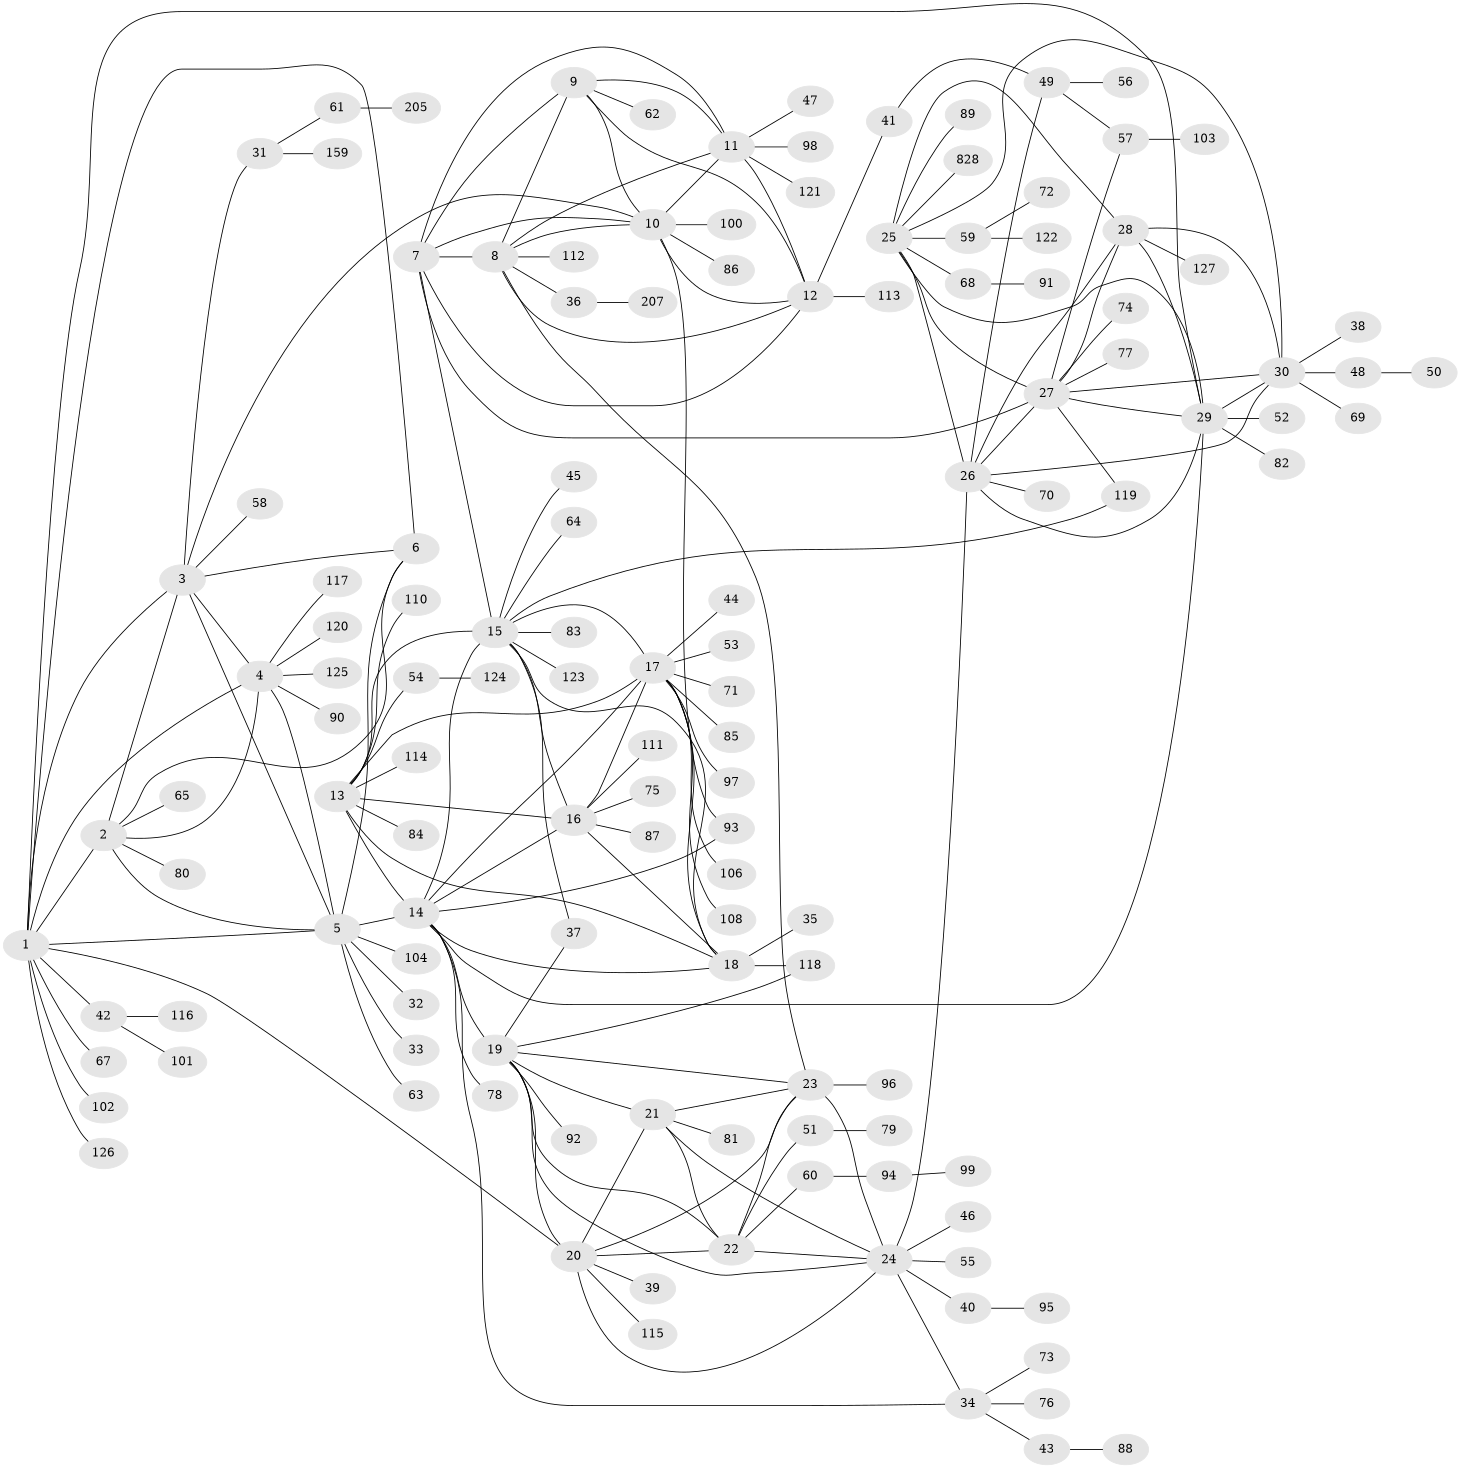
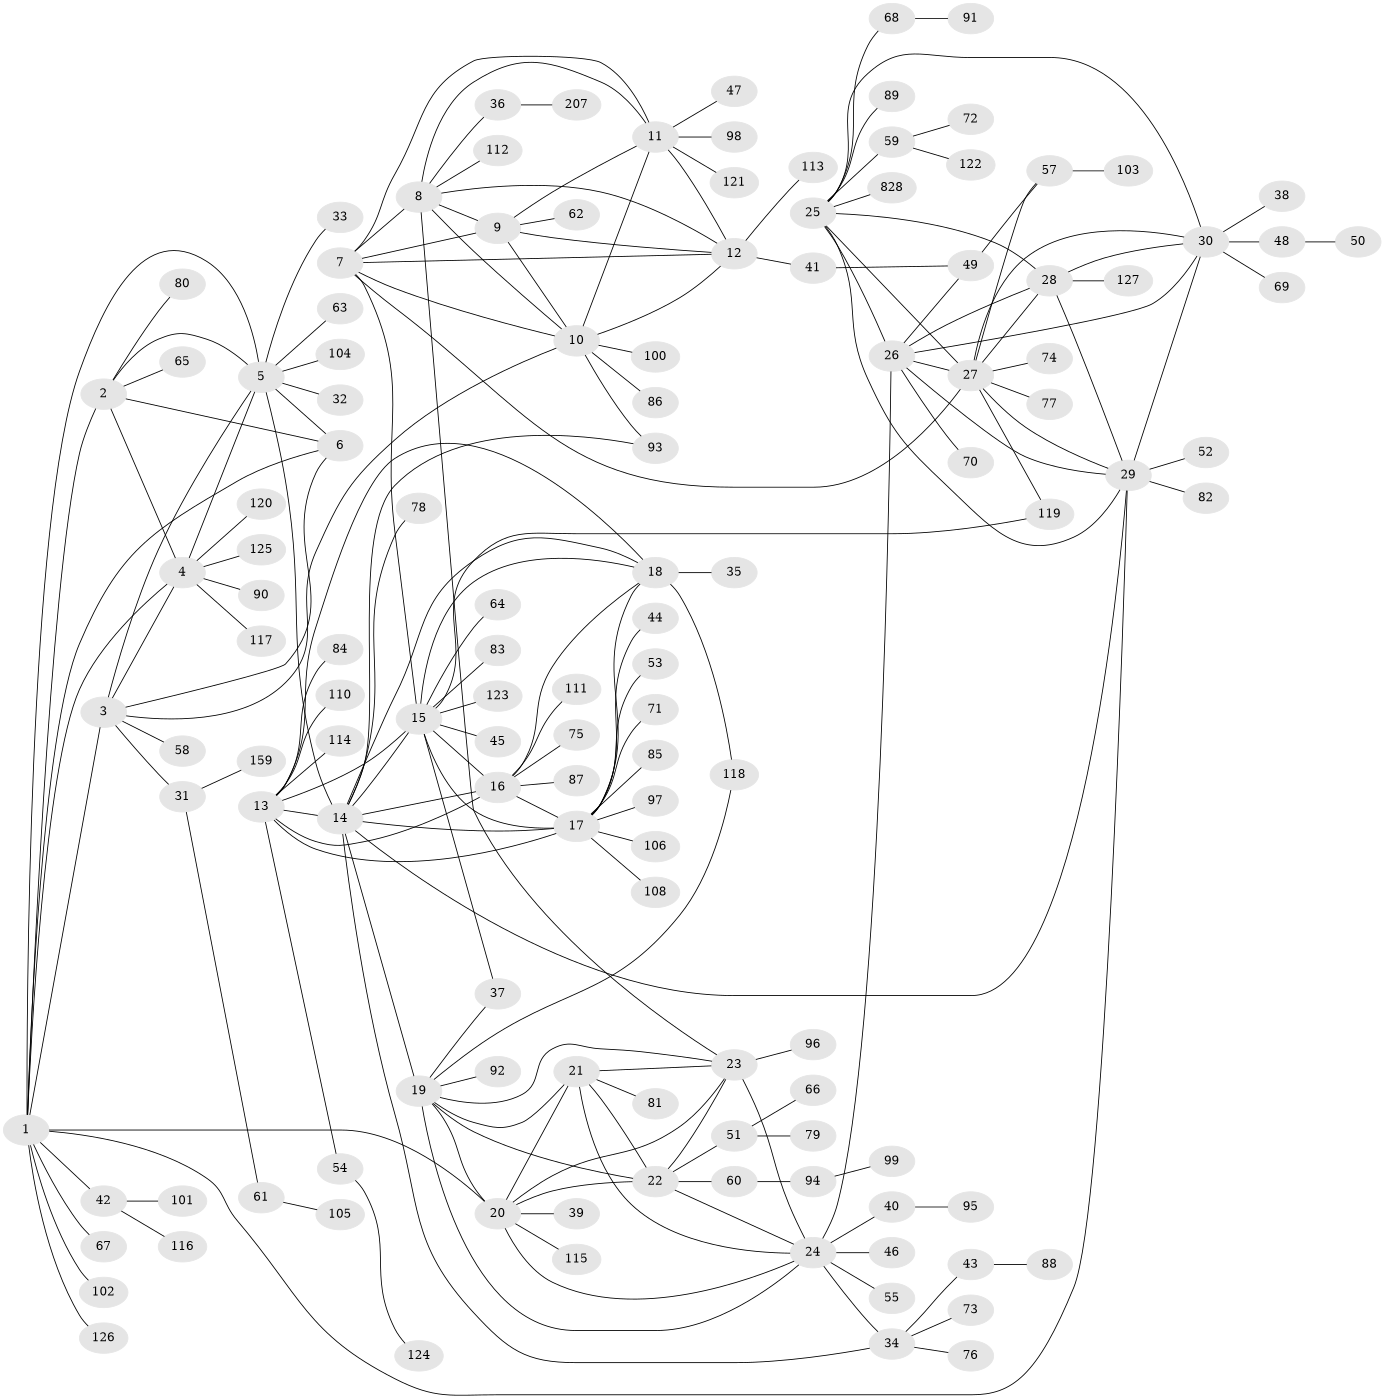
(1126, 83) -> none
(416, 108) -> (340, 1215)
(143, 708) -> none
none -> (813, 1090)
